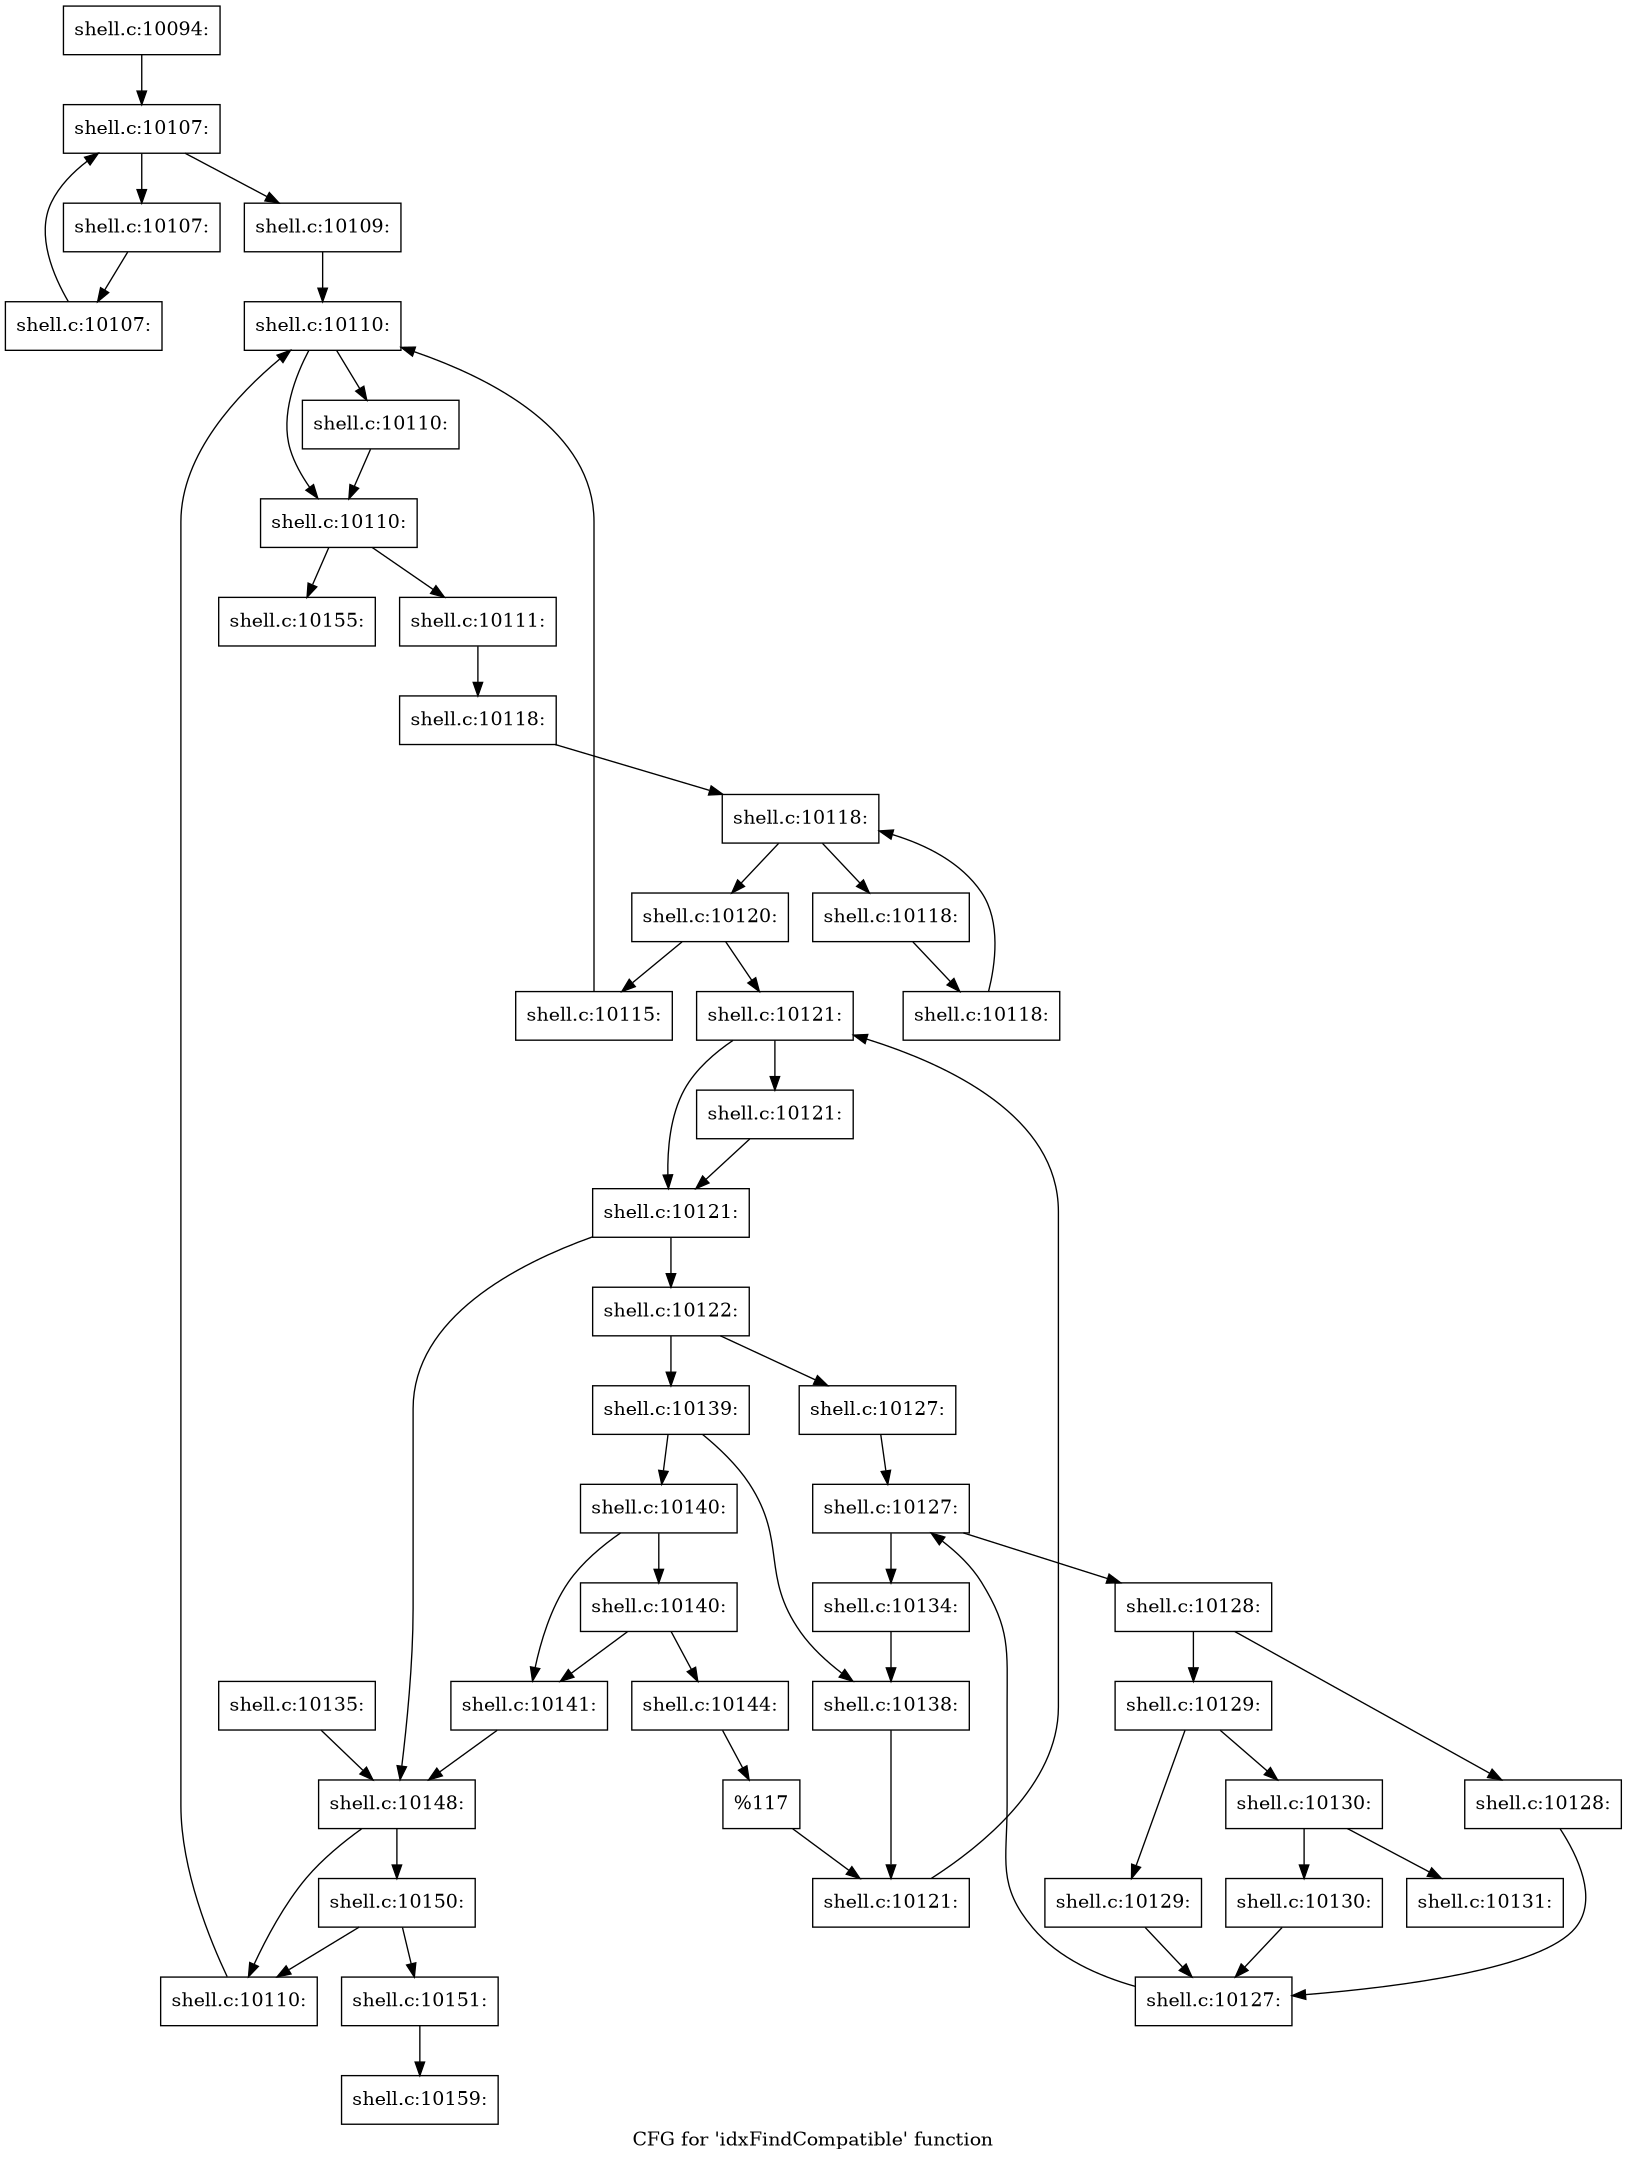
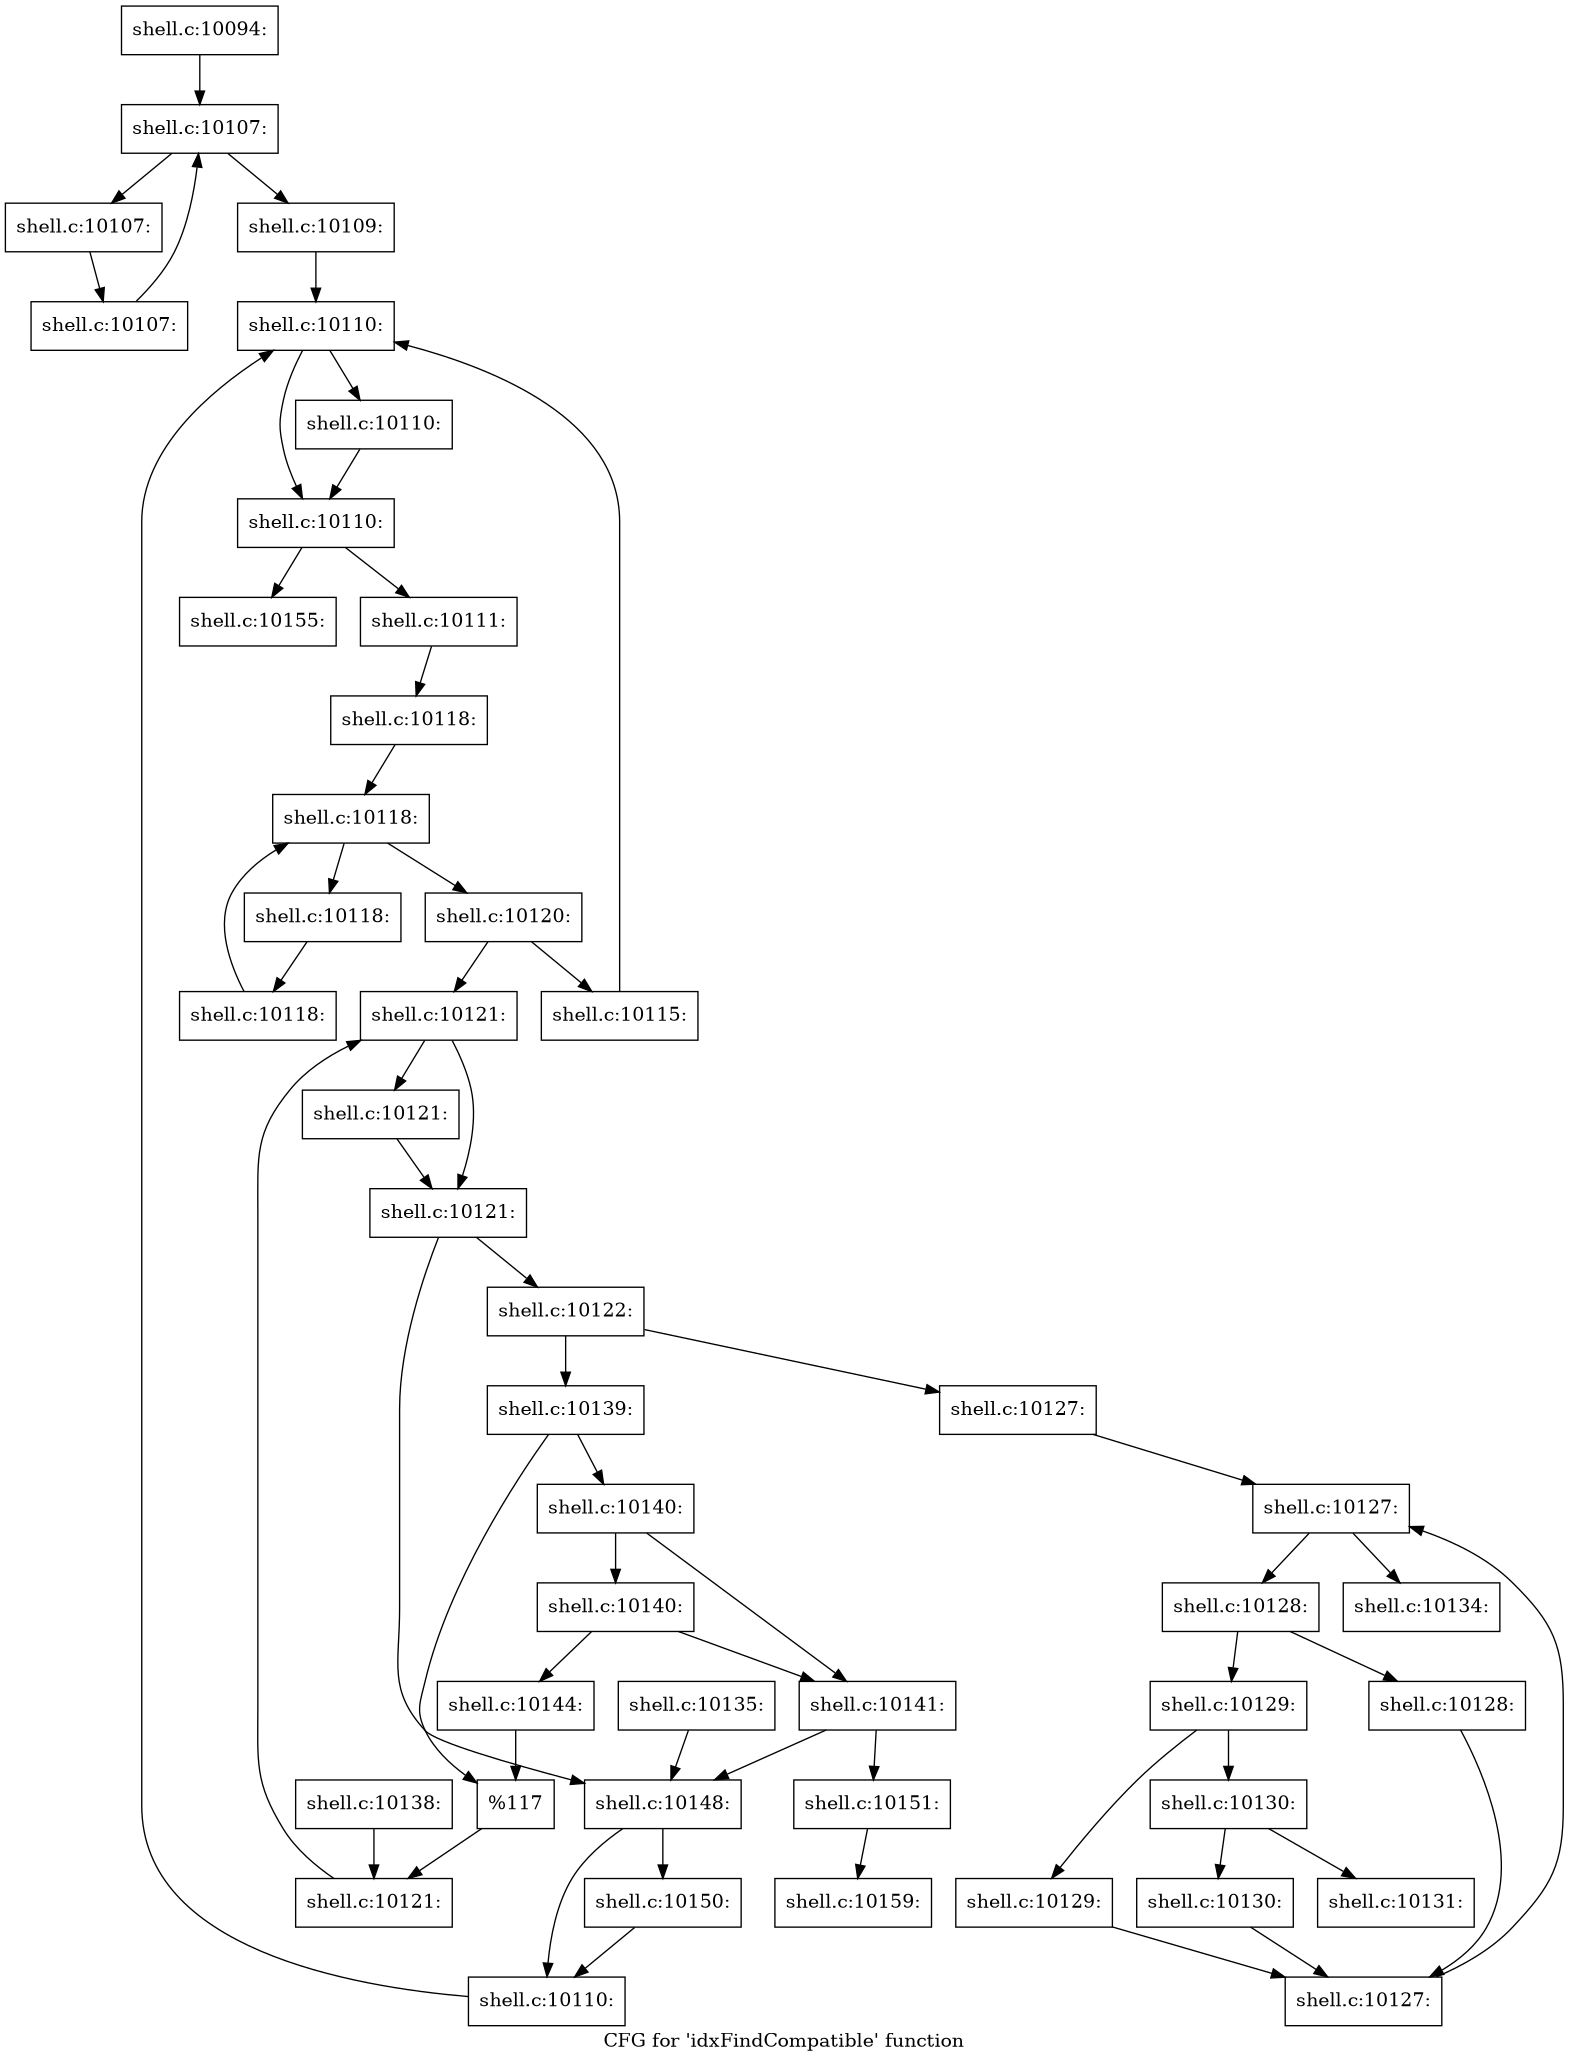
(773, 1553) -> (452, 1603)
(891, 1650) -> none
(407, 1946) -> (875, 1748)
